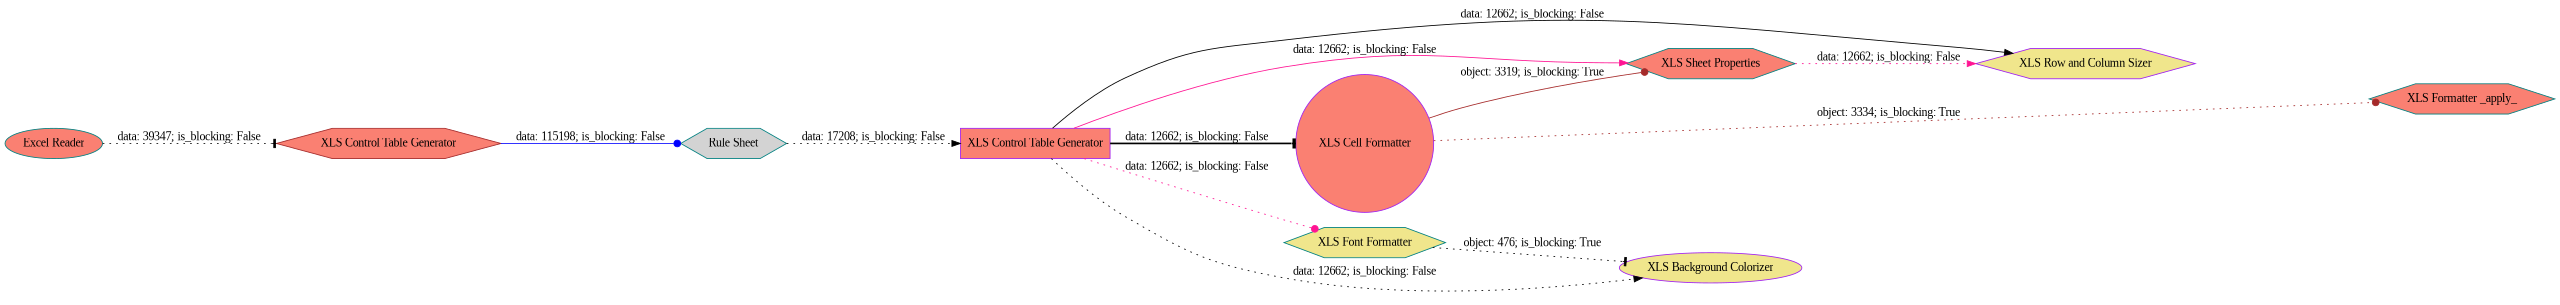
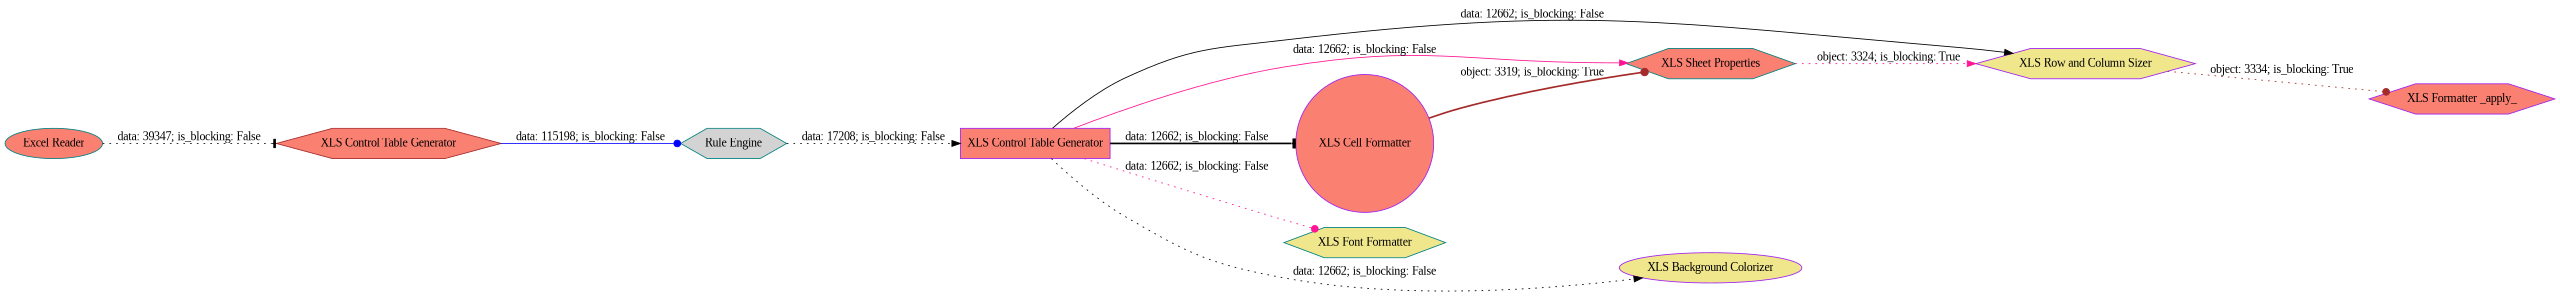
(1889, 57) -> (1889, 57)
(1534, 91) -> (1534, 91)
(2462, 99) -> (2462, 99)
(1903, 122) -> (2275, 81)
(734, 143) -> (734, 143)
(1528, 254) -> none
